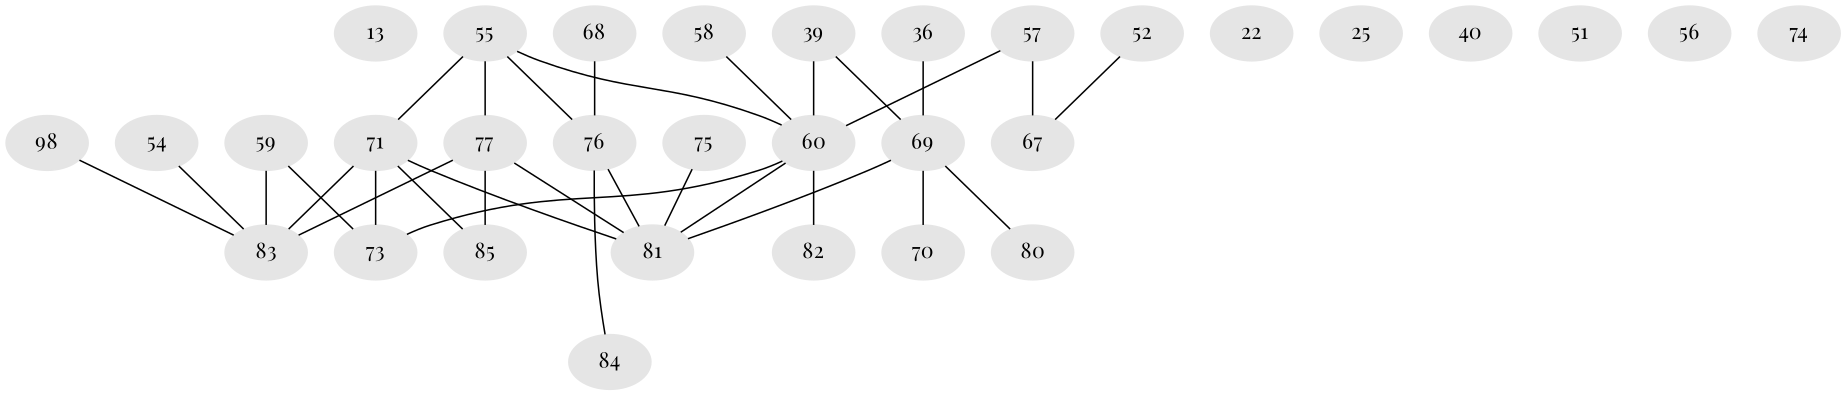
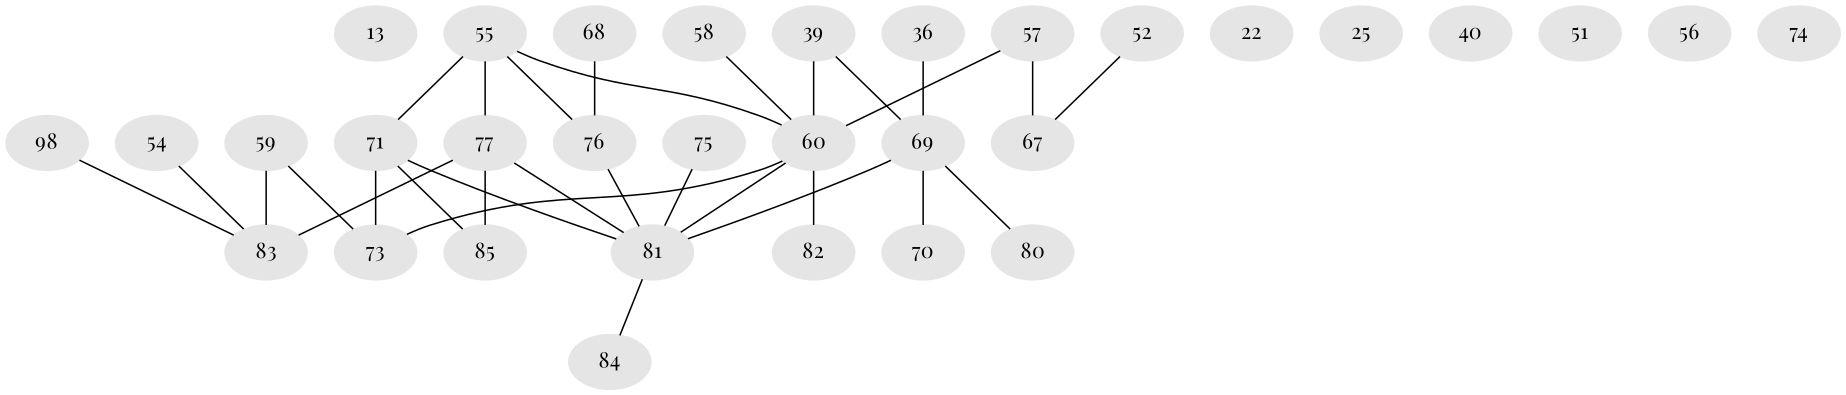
(328, 191) -> none
(596, 253) -> (631, 307)
